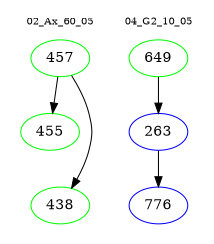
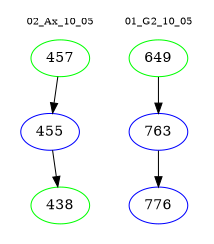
(60, 22) -> (60, 22)
(159, 22) -> (159, 22)
(92, 127) -> (54, 163)
(50, 132) -> (50, 132)
(158, 132) -> (158, 132)
